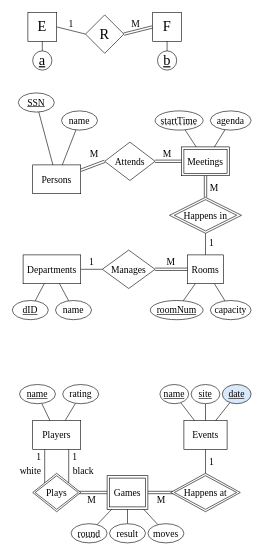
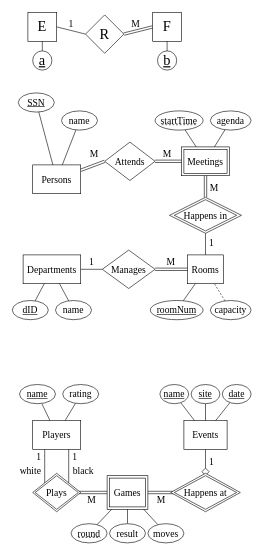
(220, 292) -> (220, 292)
(237, 394) -> (237, 394)
(206, 470) -> (206, 467)
